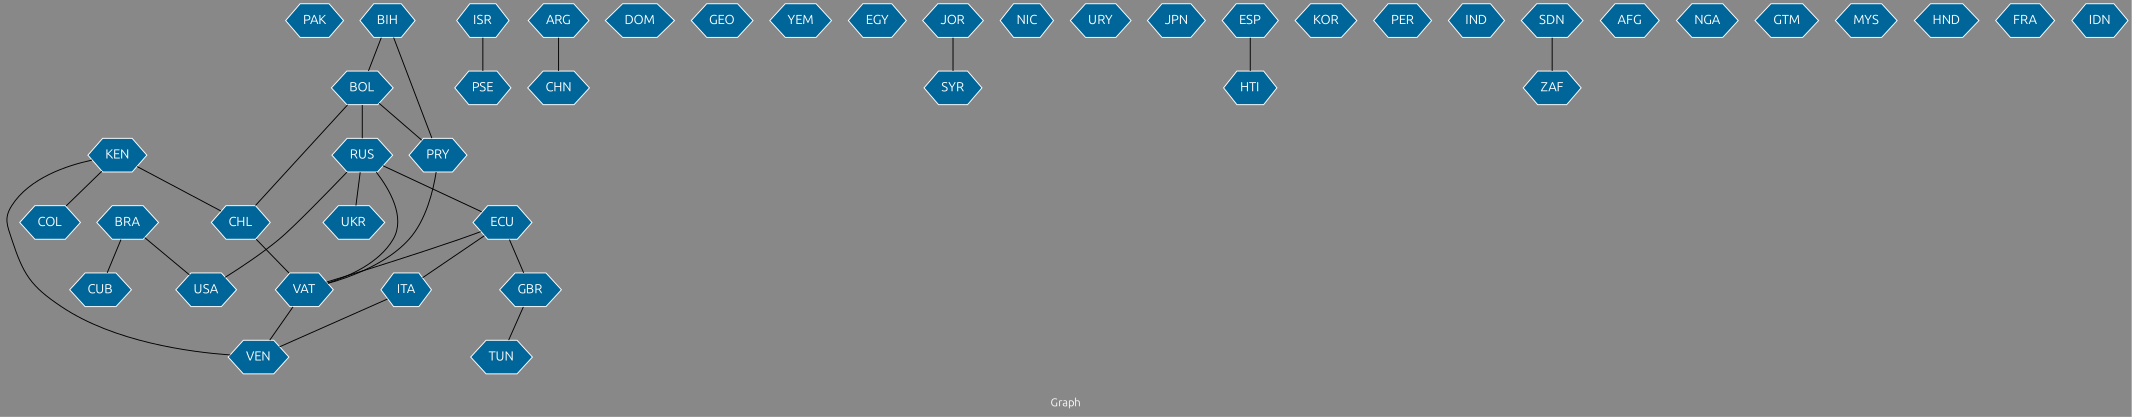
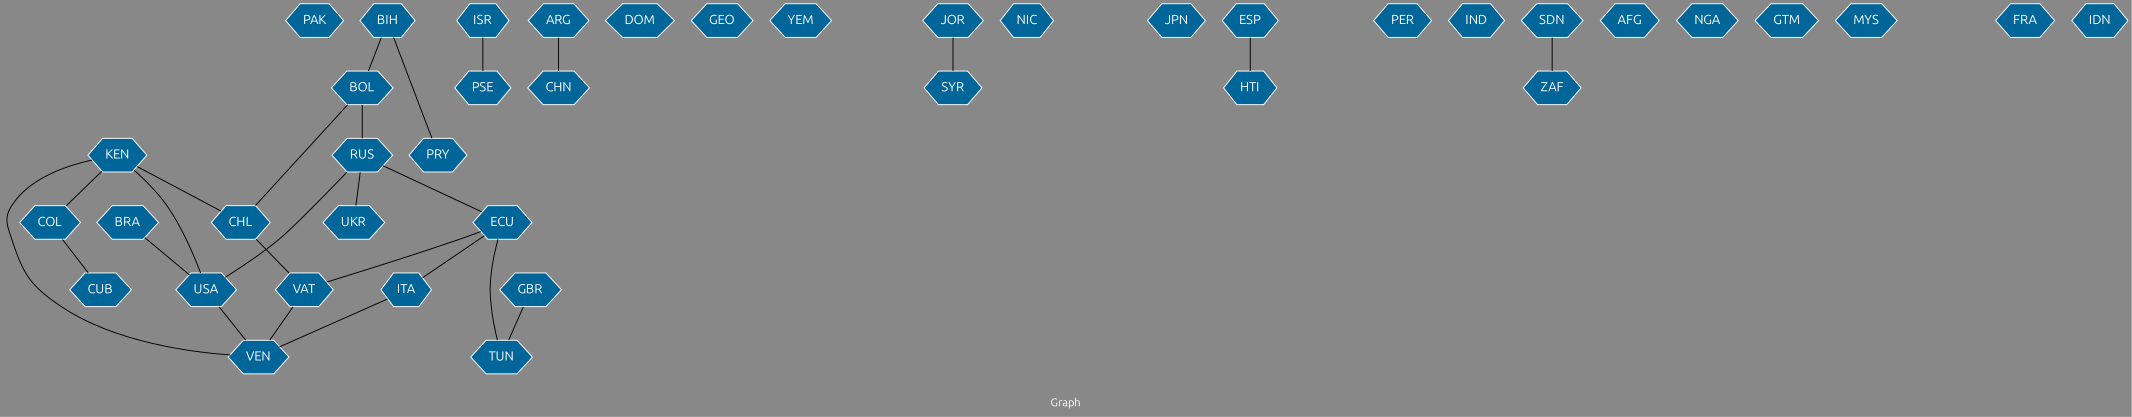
(877, 21) -> none
(1101, 21) -> none
(1326, 21) -> none
(1947, 21) -> none
(400, 122) -> none
none -> (174, 217)
(391, 242) -> none
(402, 246) -> none
(114, 256) -> (75, 256)
(517, 256) -> (490, 290)
none -> (232, 324)
